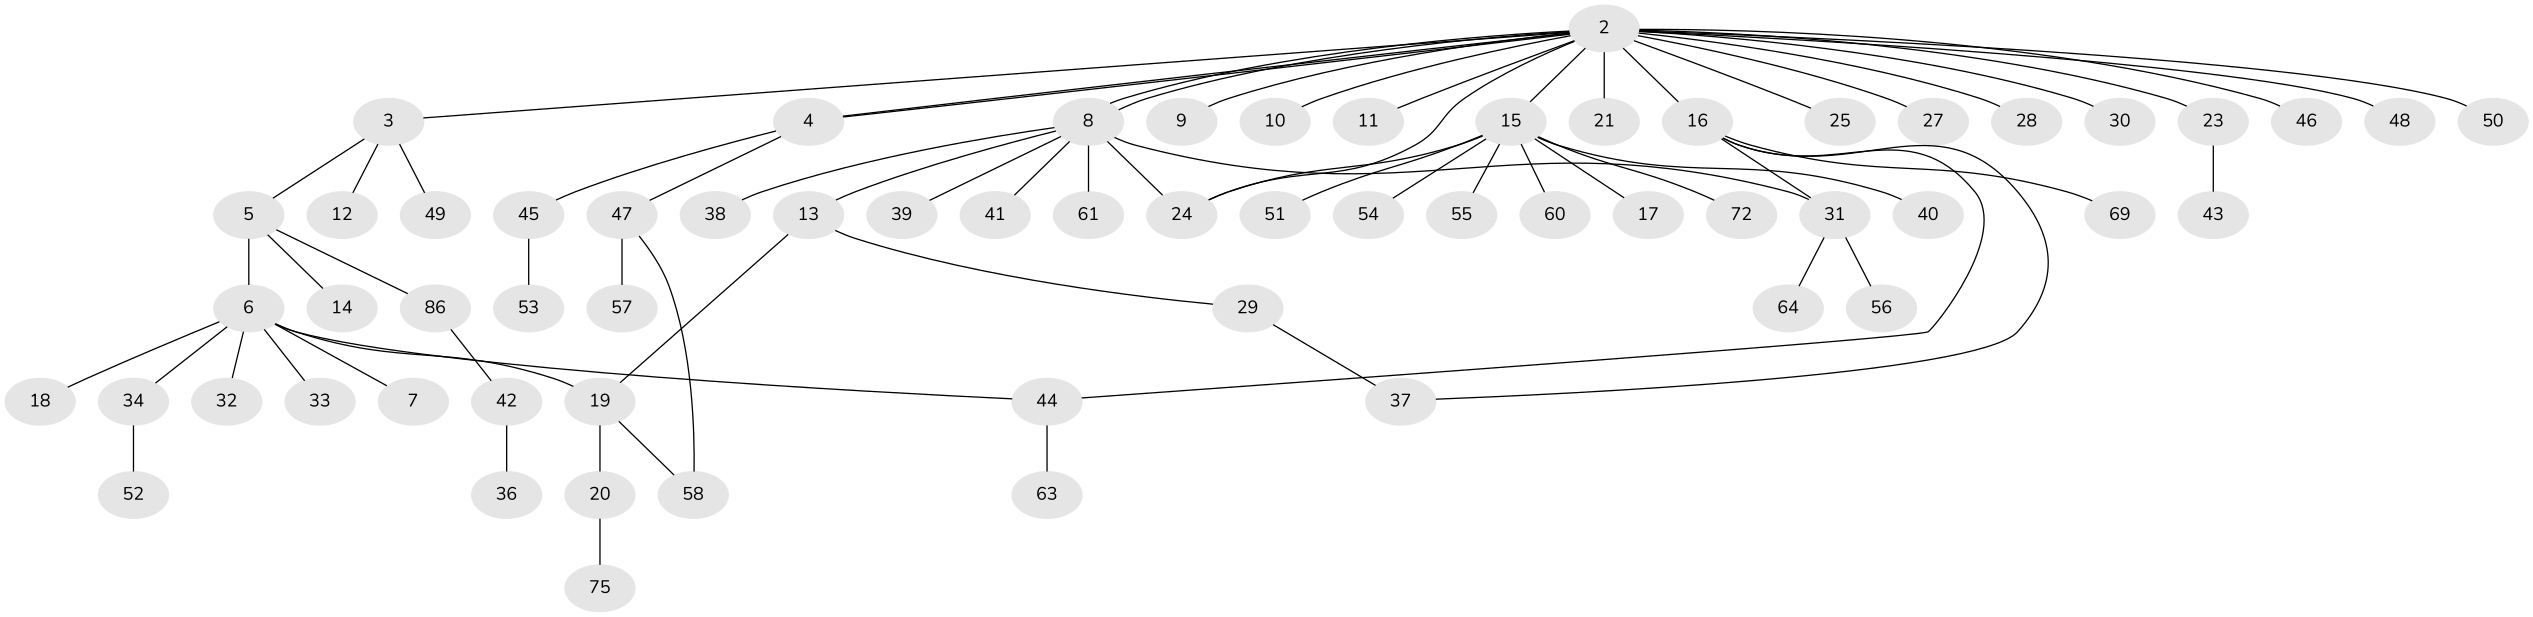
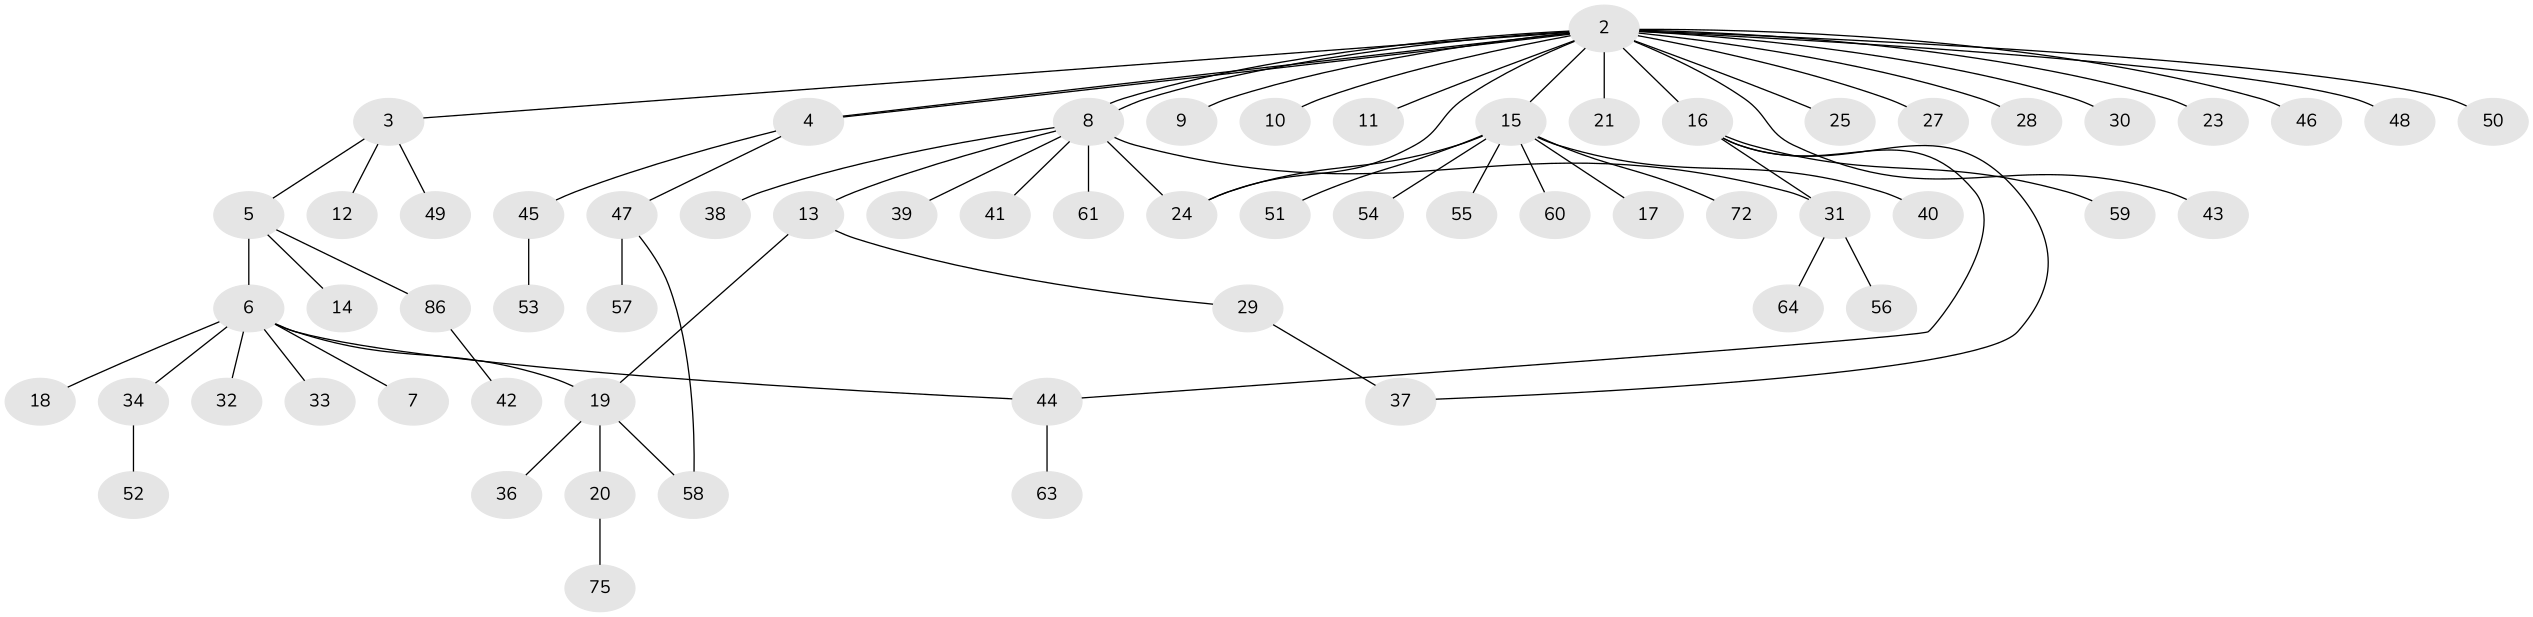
(2213, 169) -> (1893, 176)
(2120, 215) -> (2120, 215)
(507, 448) -> (553, 448)
